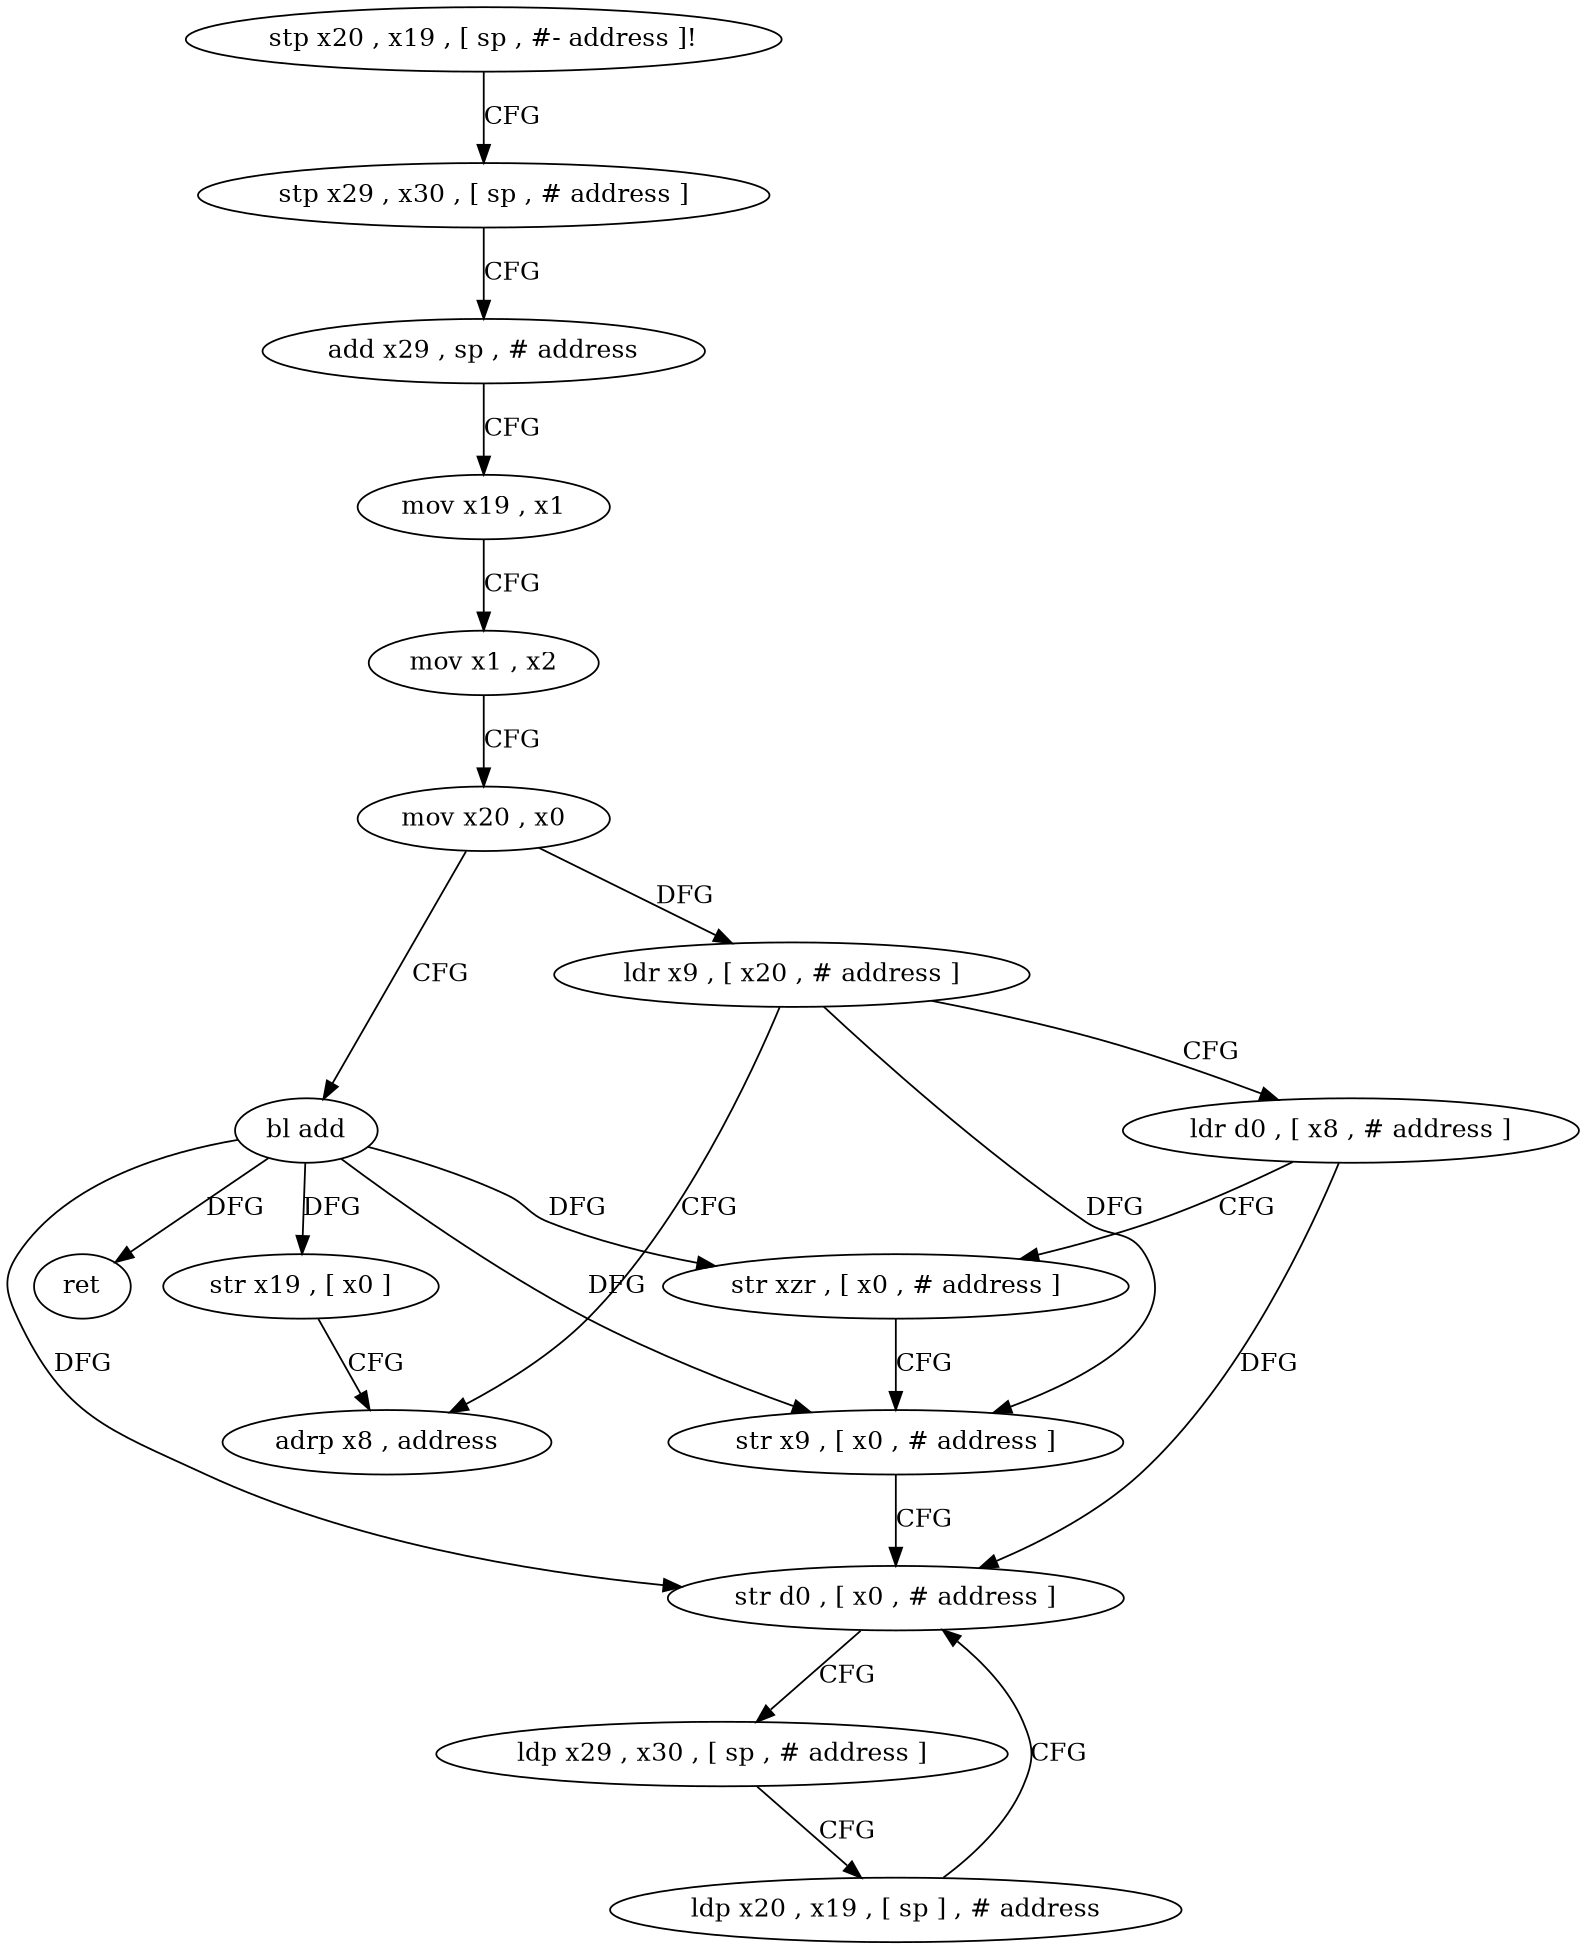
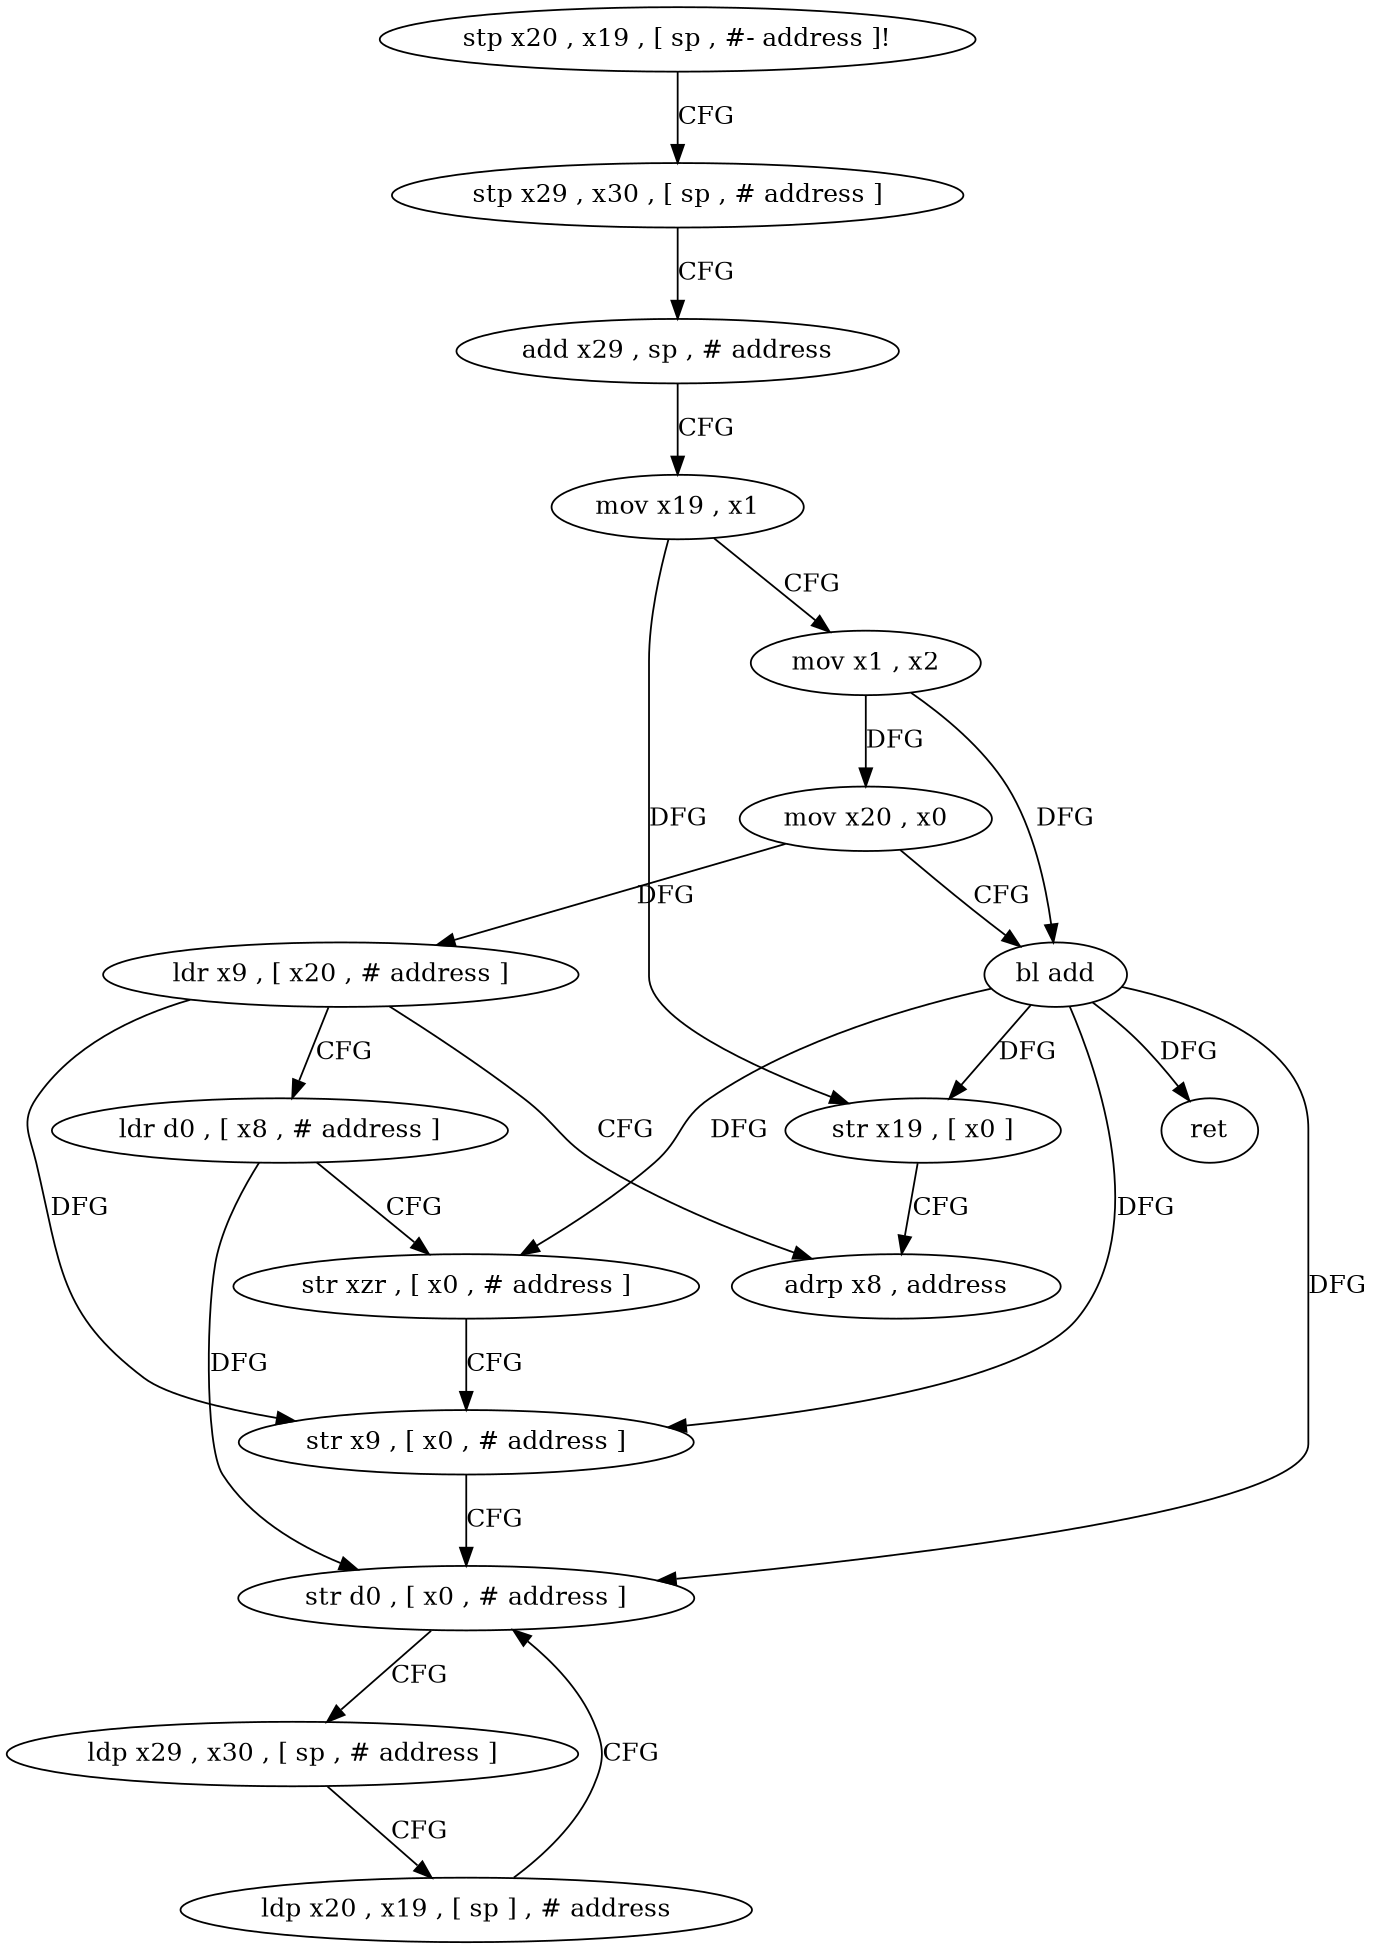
(512, 741) -> (895, 741)
none -> (1010, 791)
none -> (649, 870)
